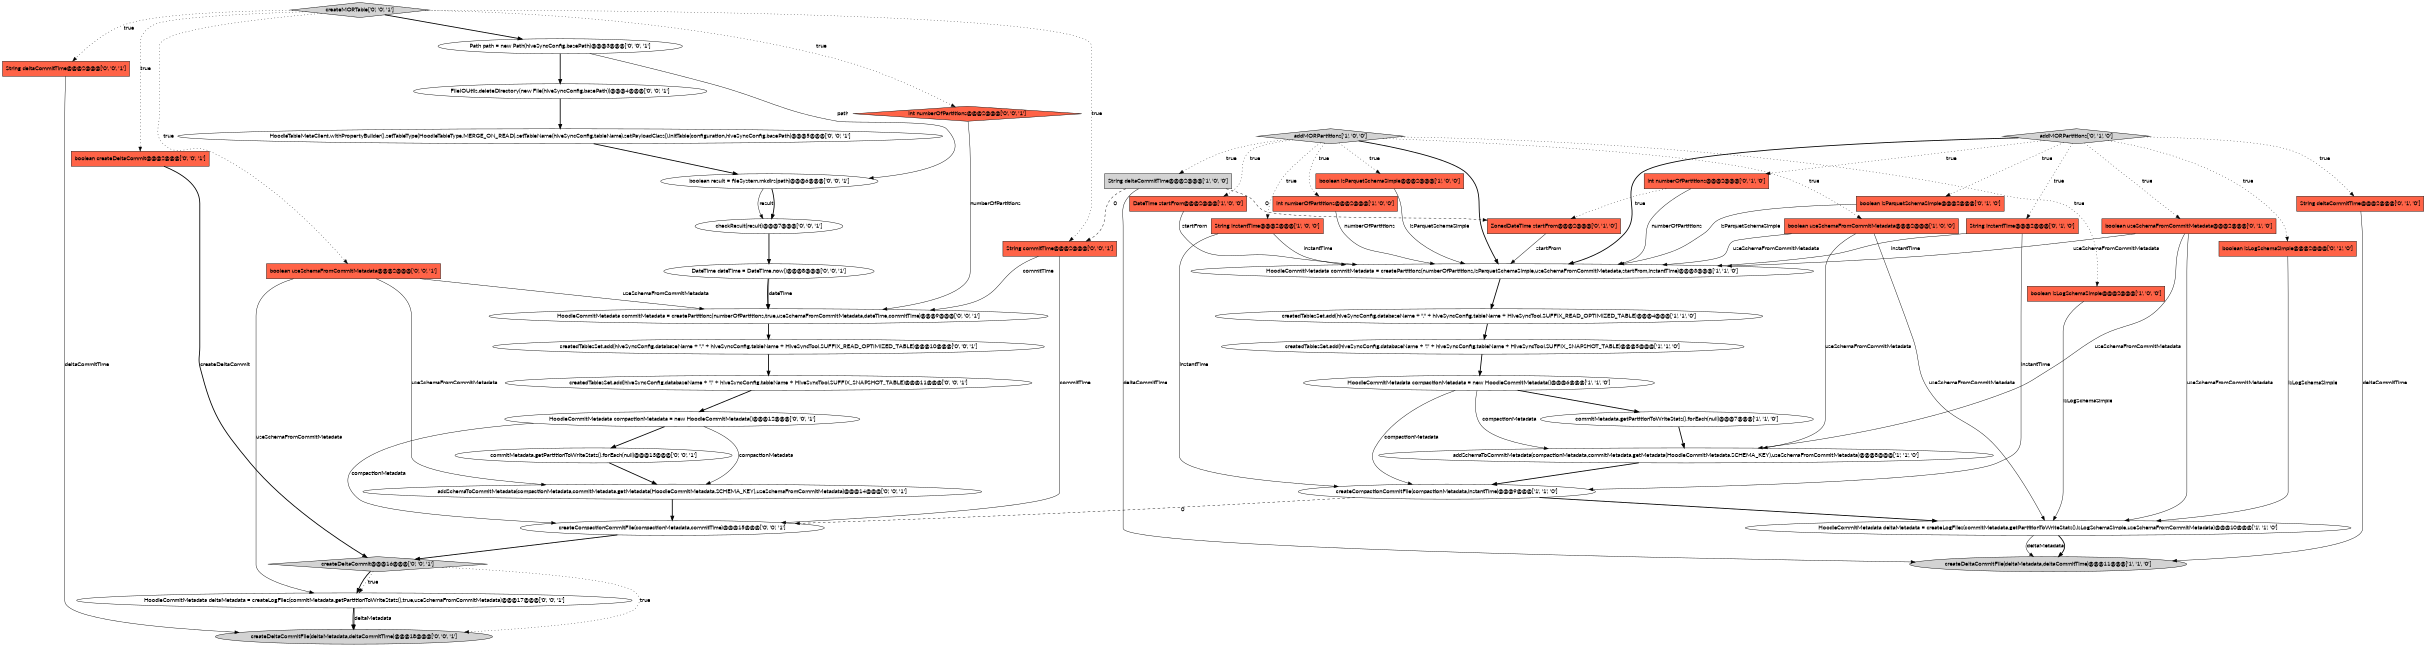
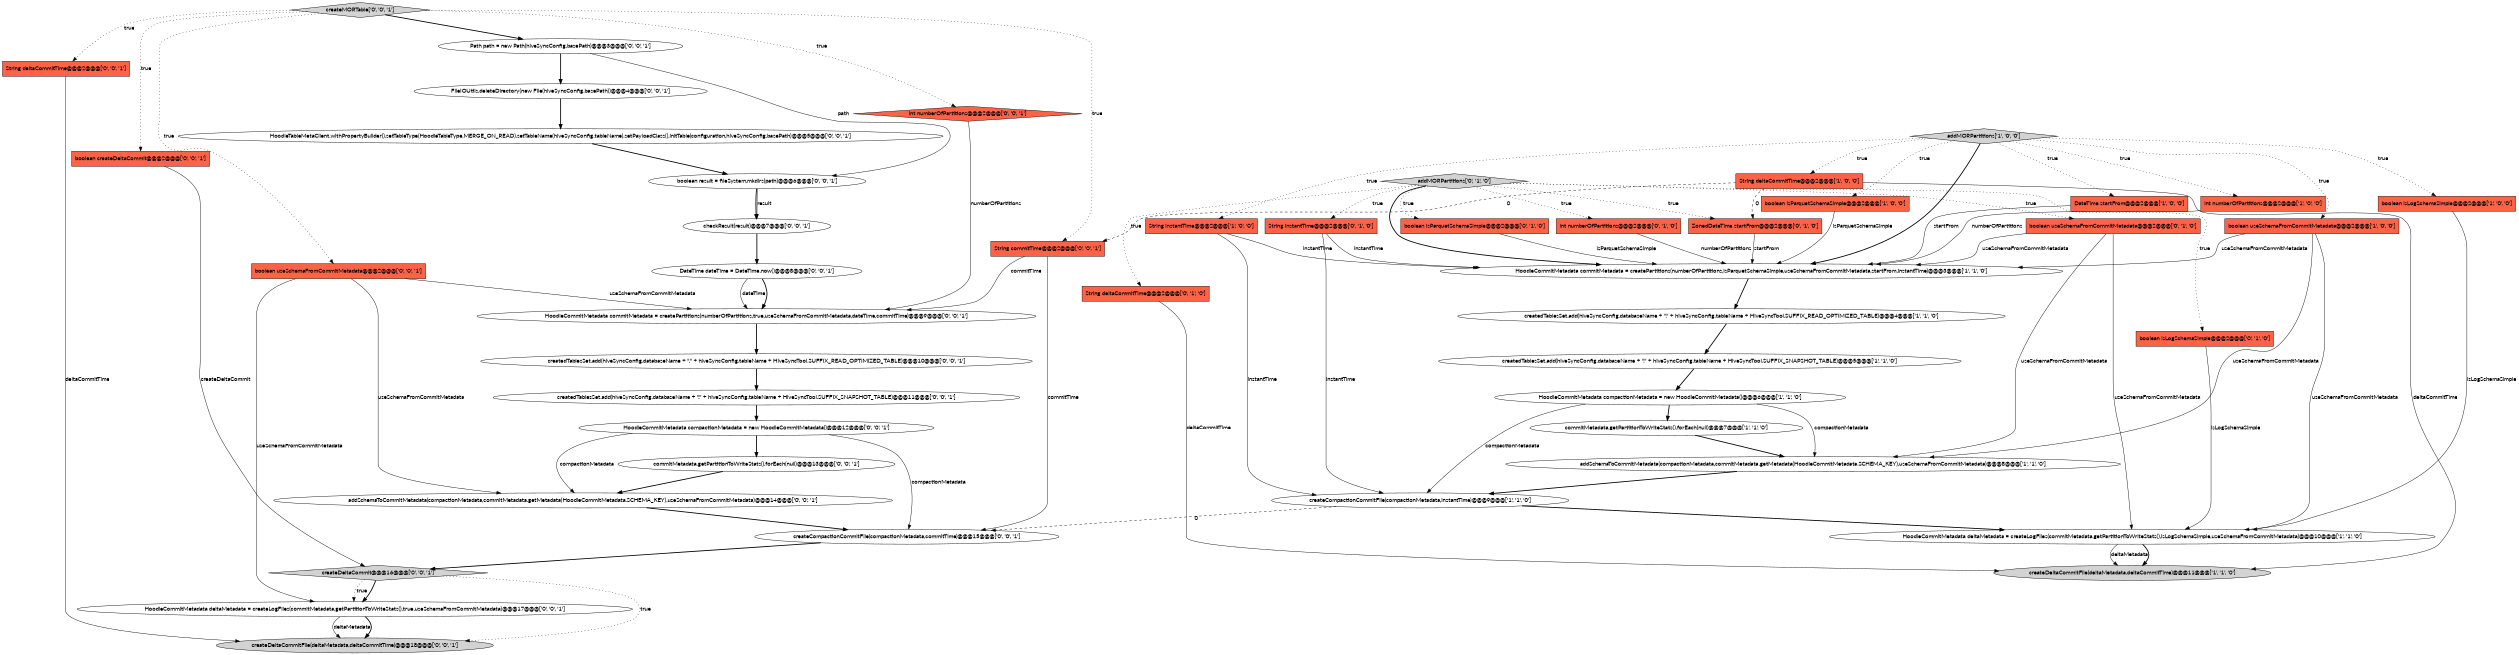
(1168, 181) -> (1799, 181)
(1620, 201) -> (1599, 200)
(205, 385) -> (203, 391)
